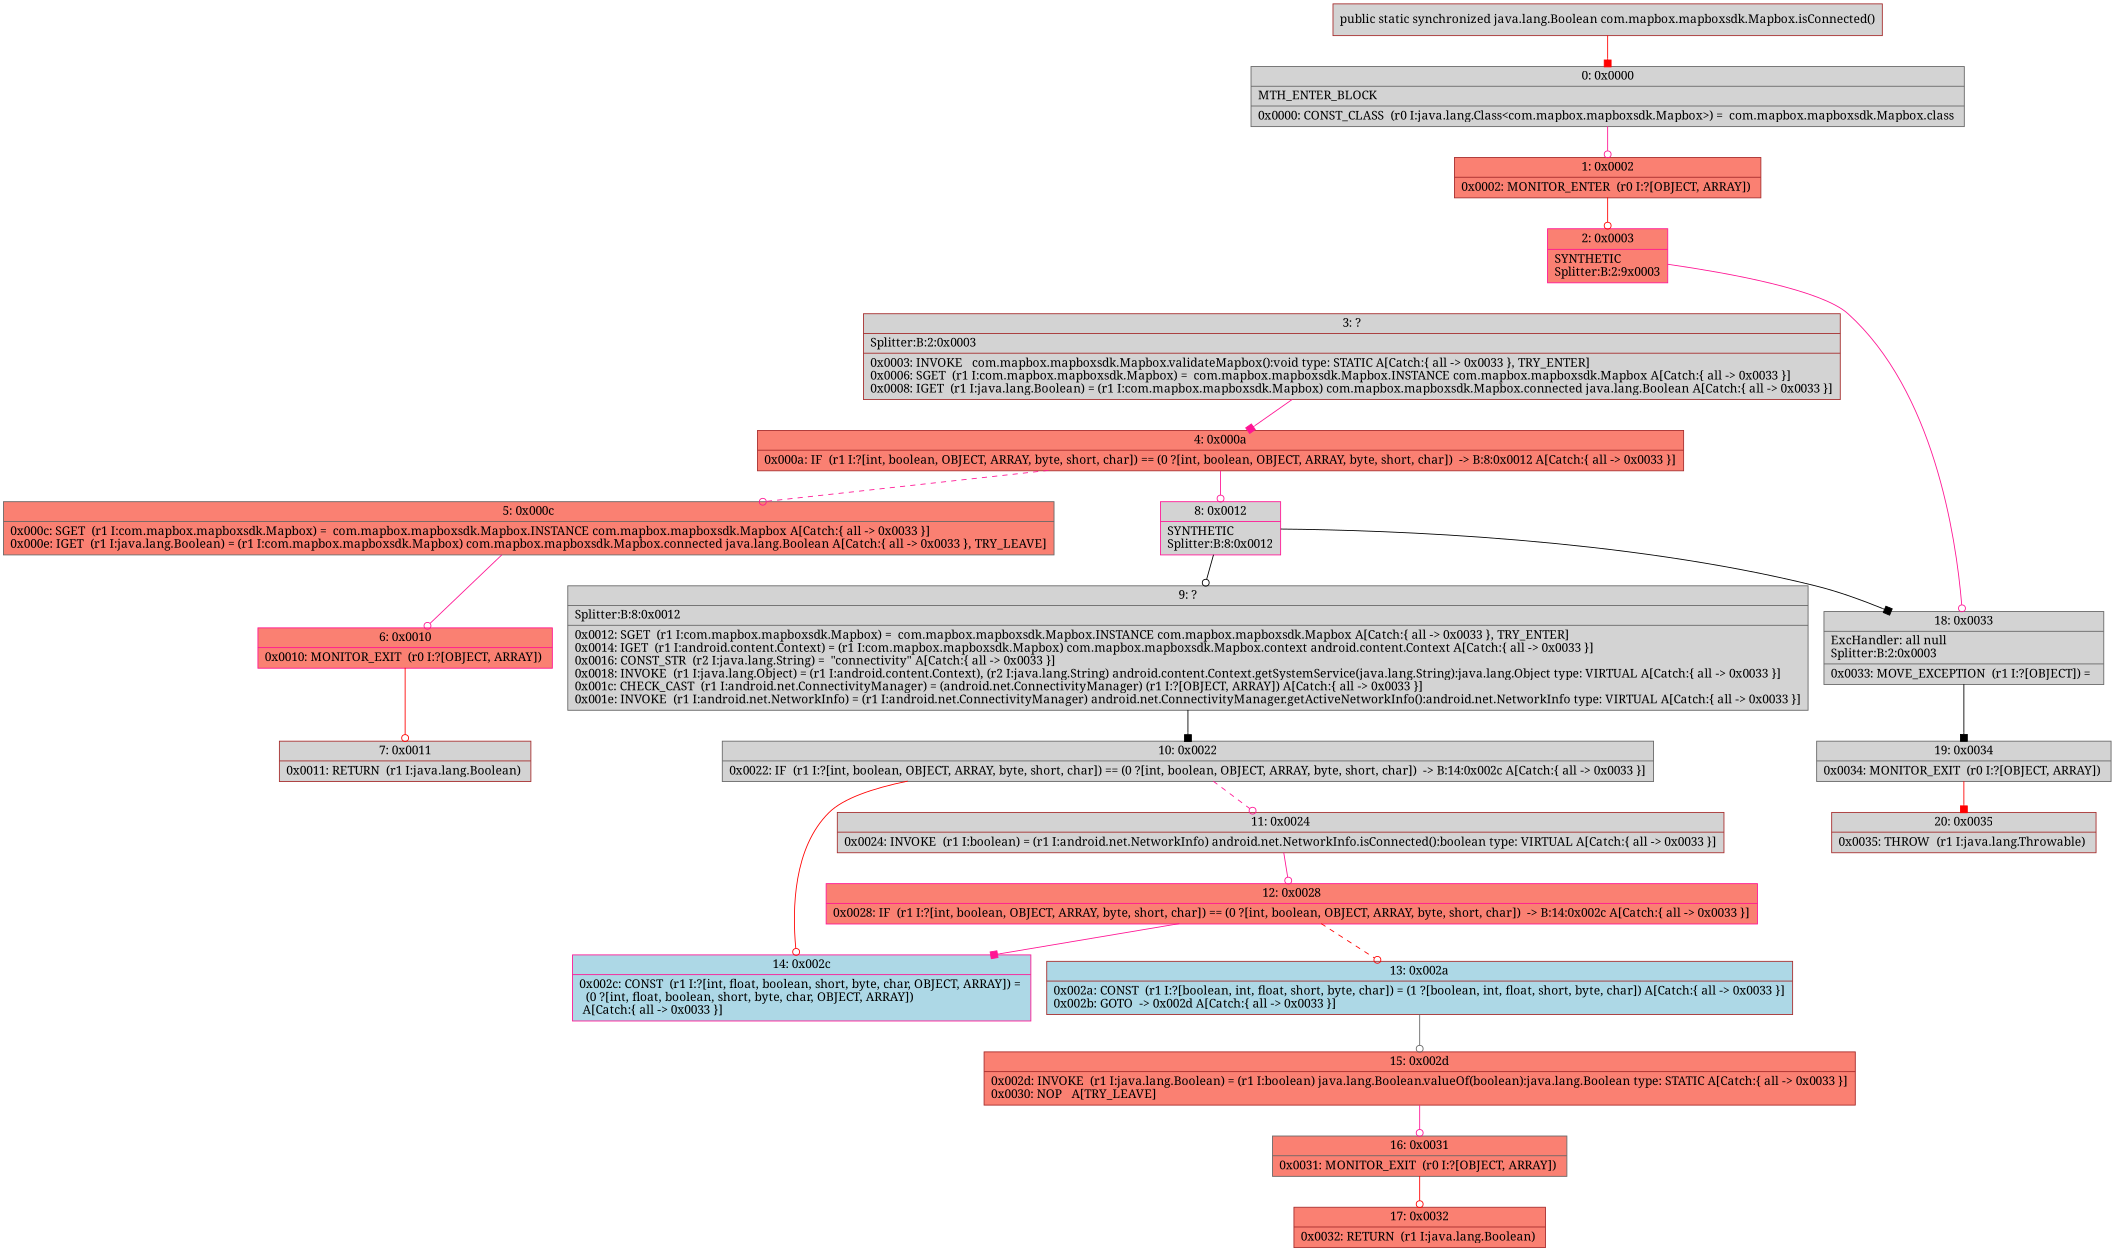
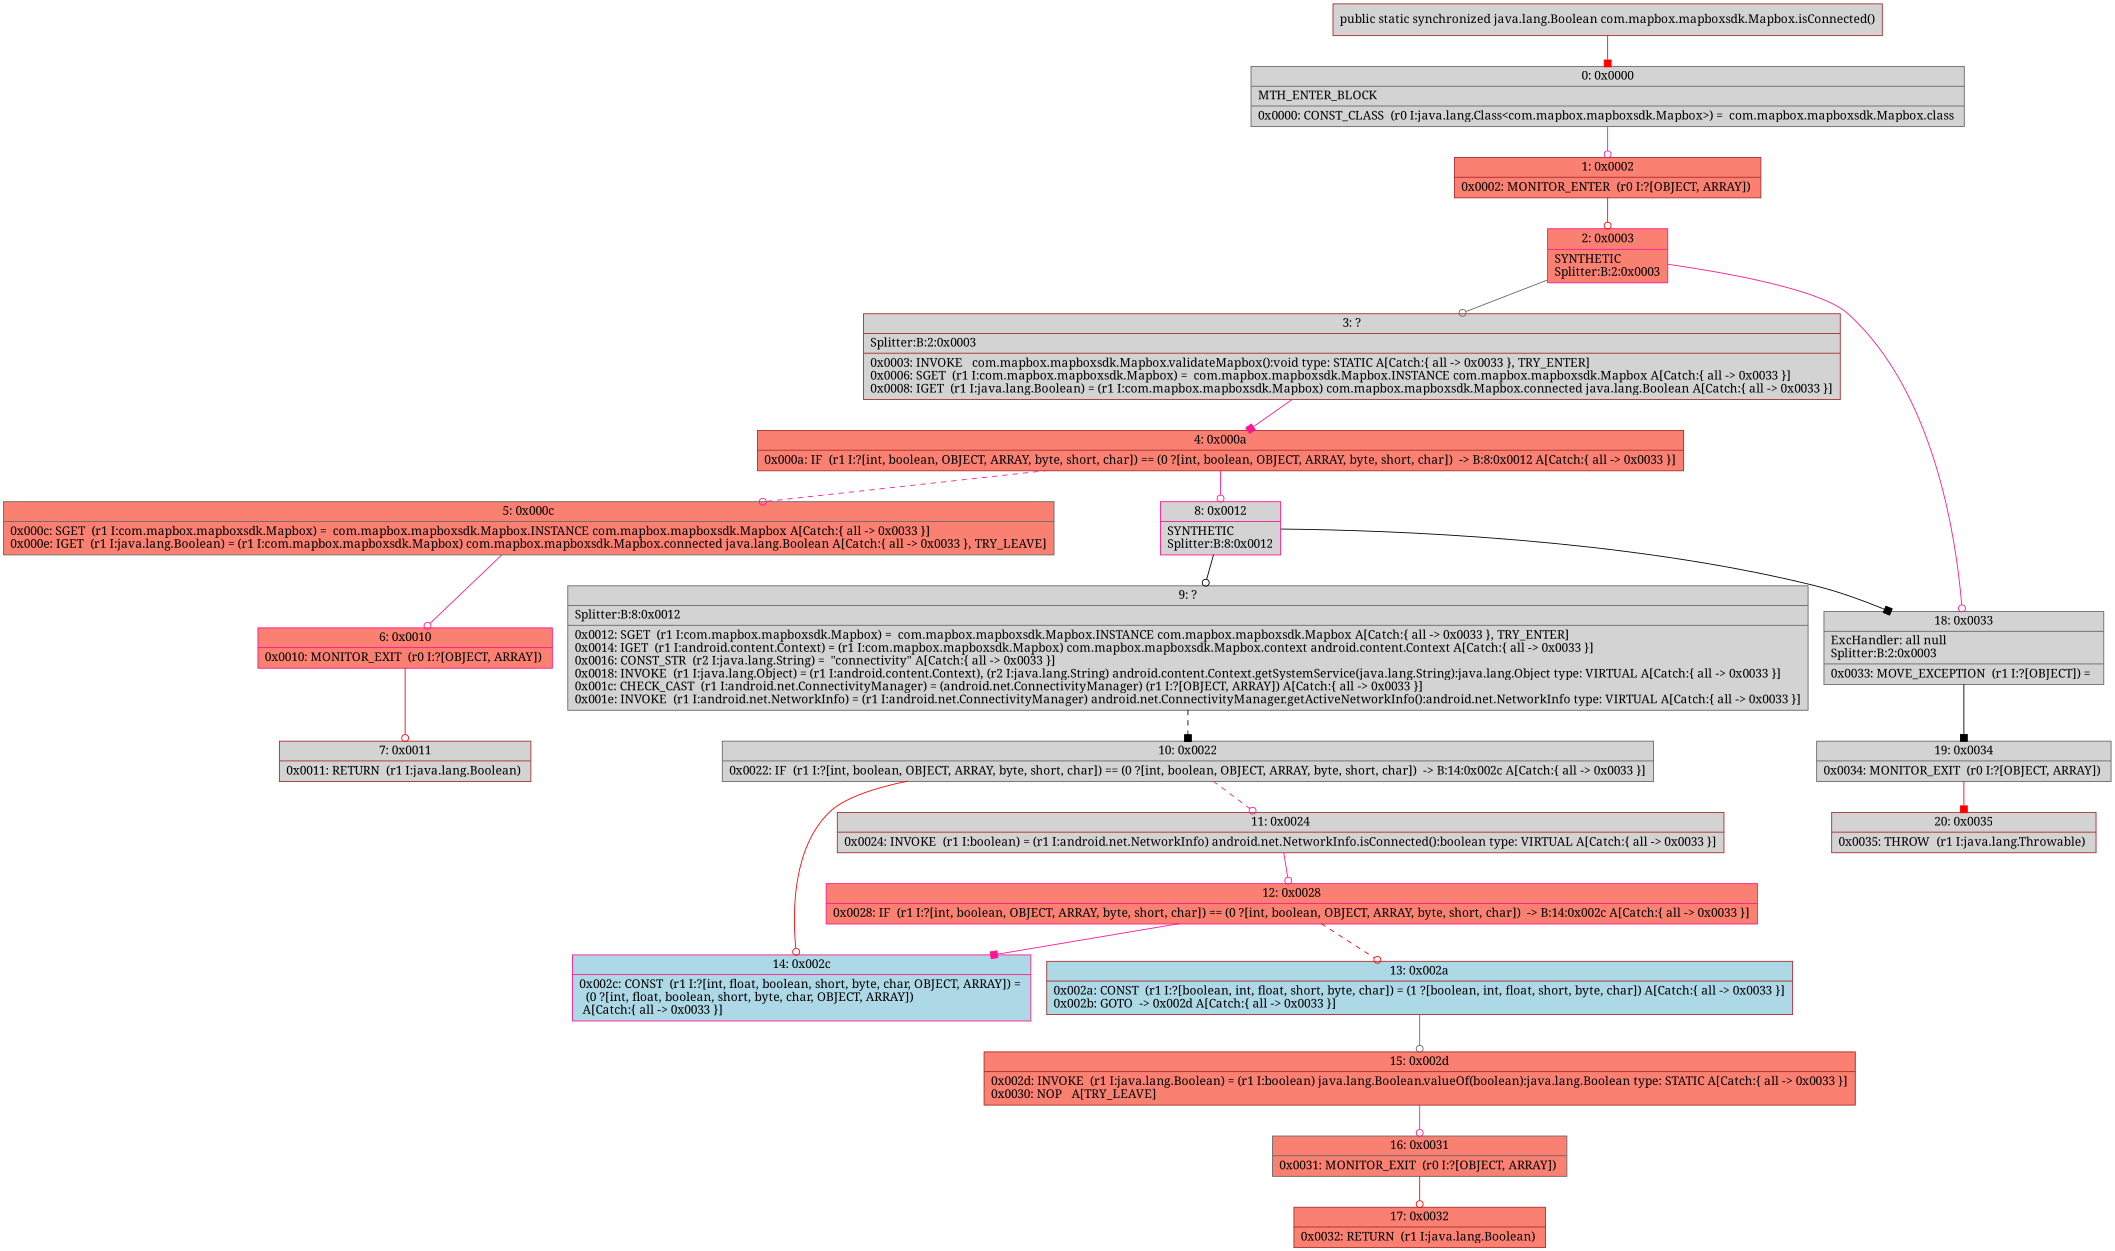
(1608, 272) -> (1608, 272)
none -> (1507, 296)
(1188, 721) -> (1188, 721)
